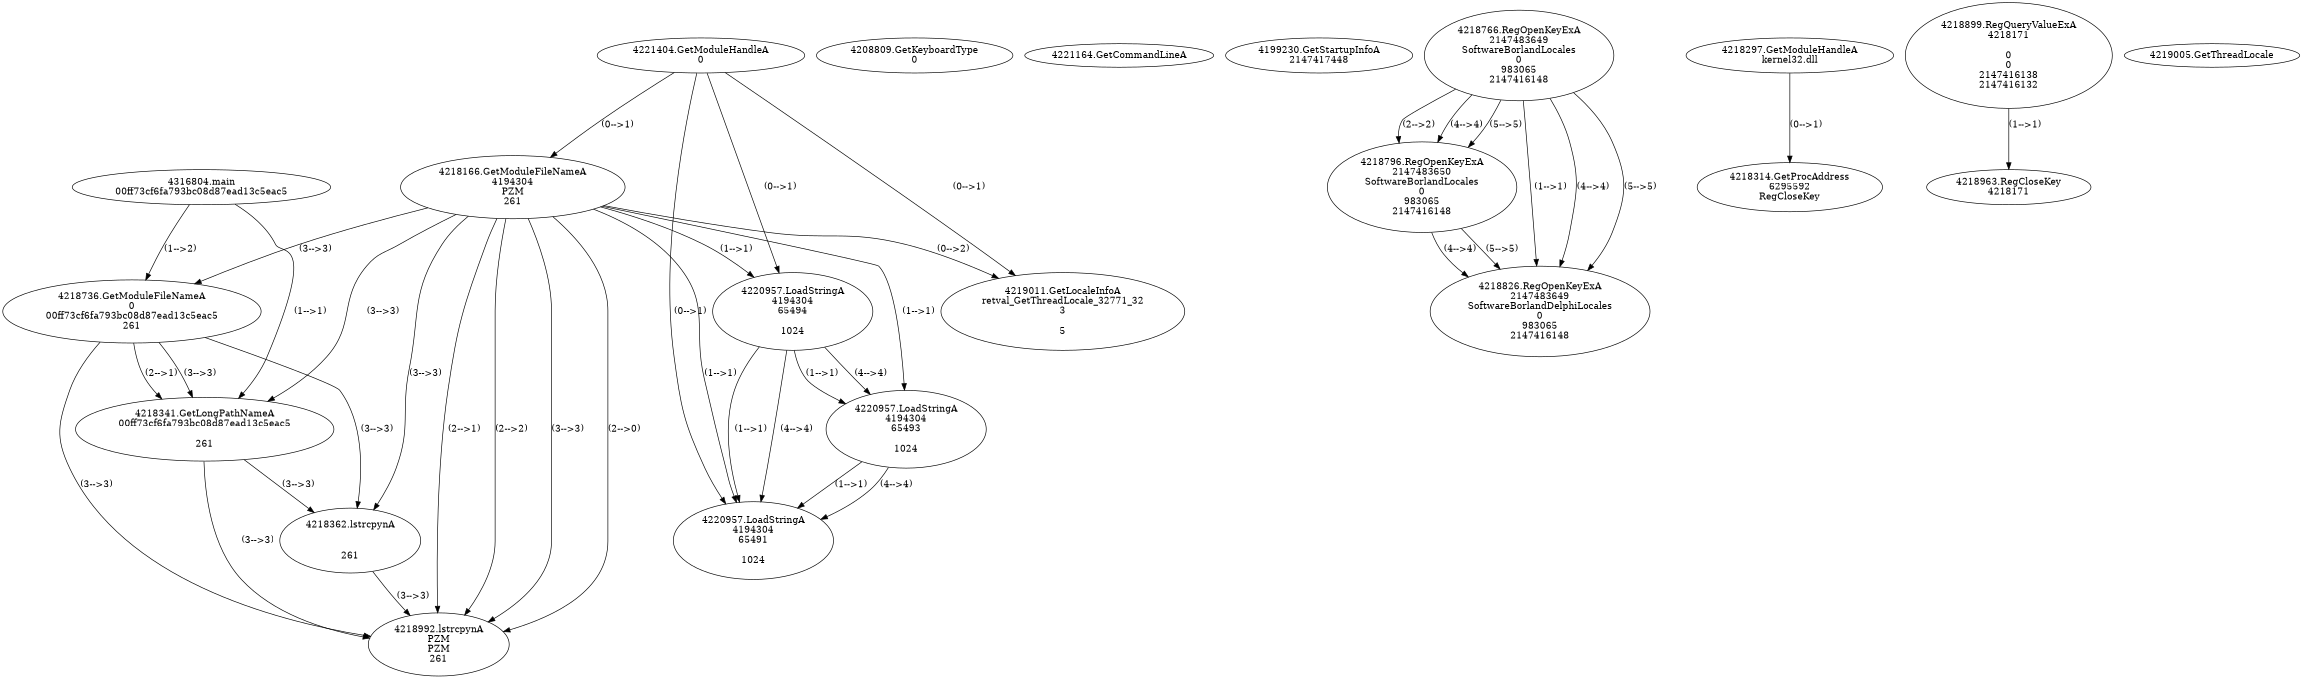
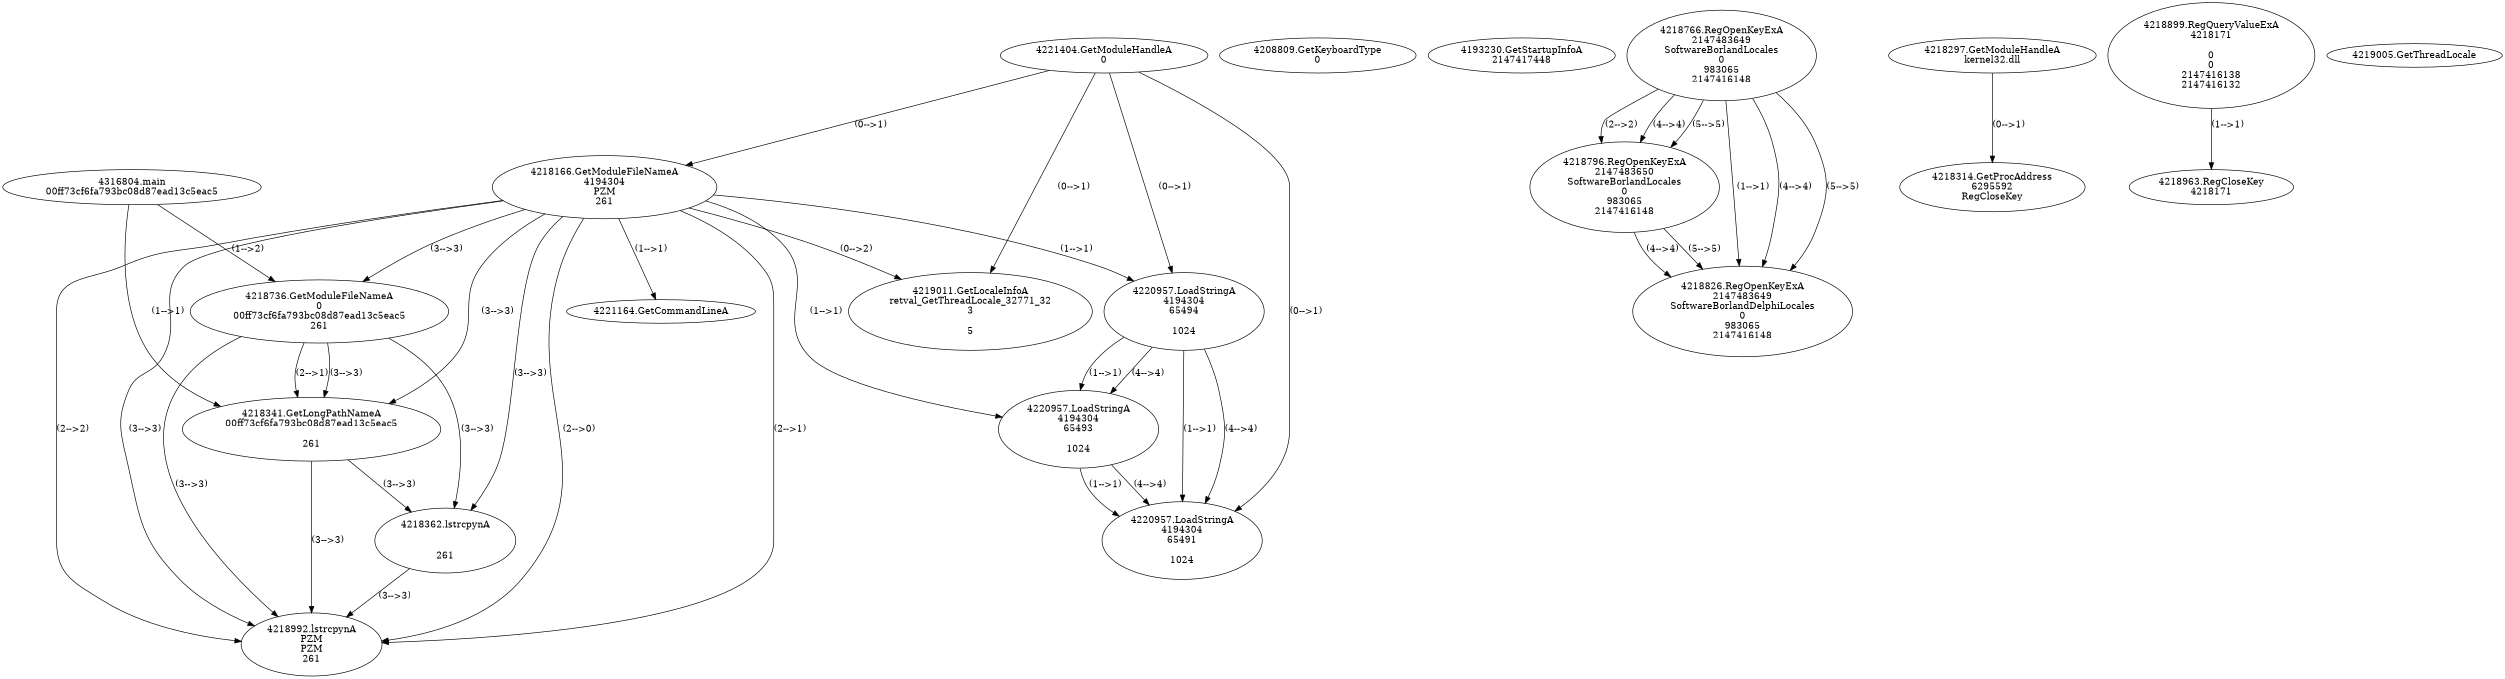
(1319, 55) -> (1522, 55)
(699, 329) -> (636, 256)
